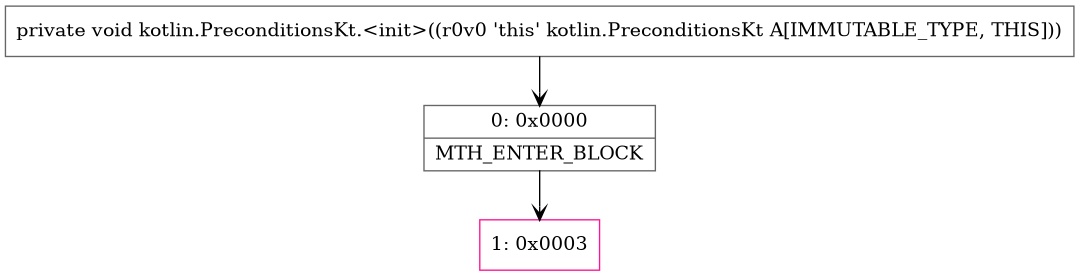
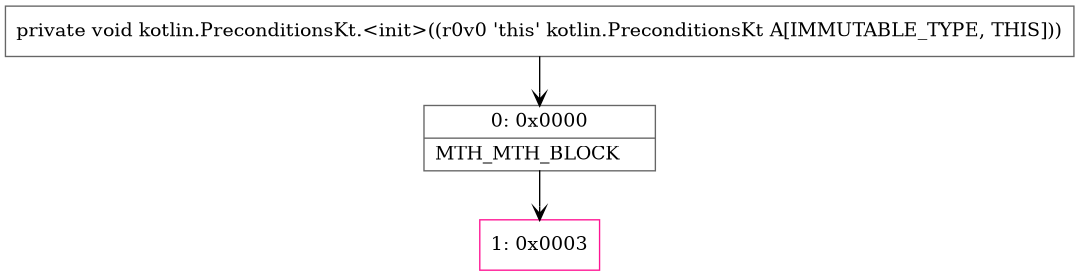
(540, 154) -> (527, 154)
